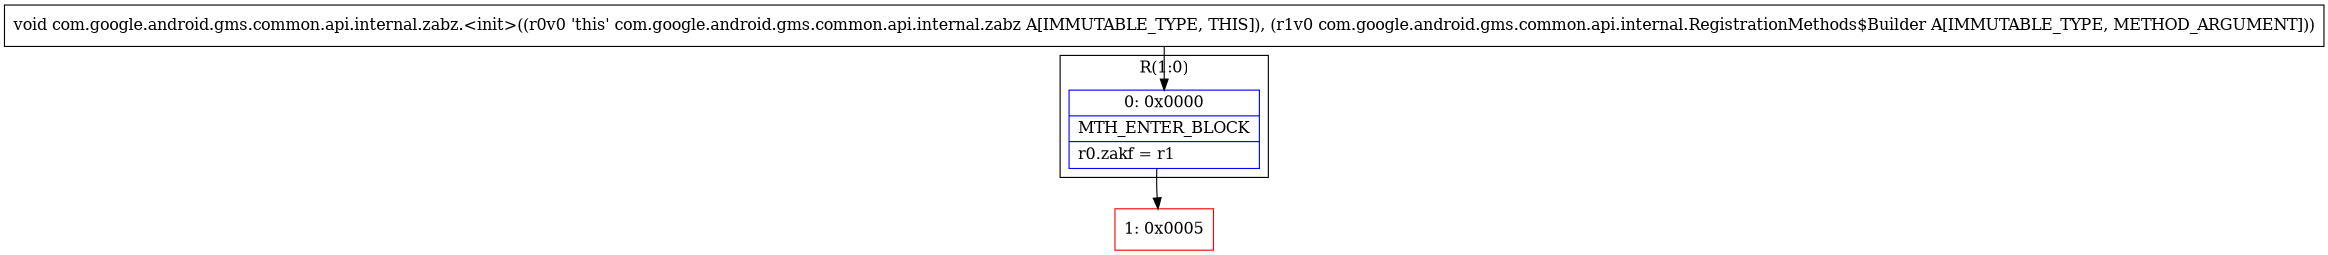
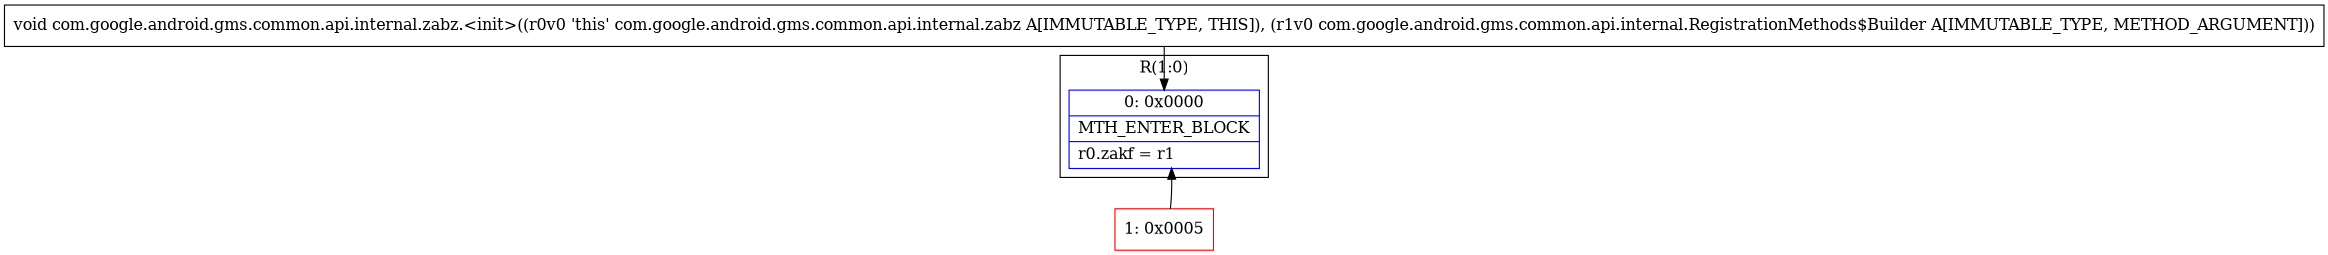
(1157, 184) -> (1171, 194)
